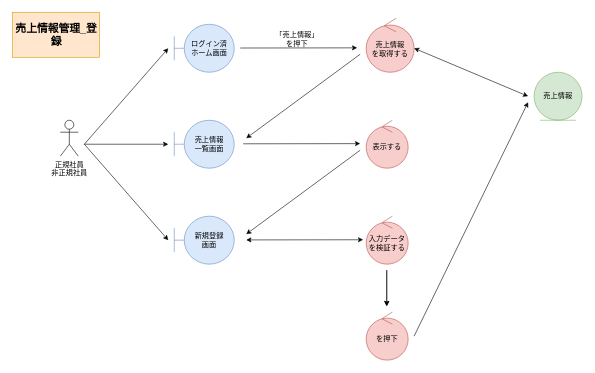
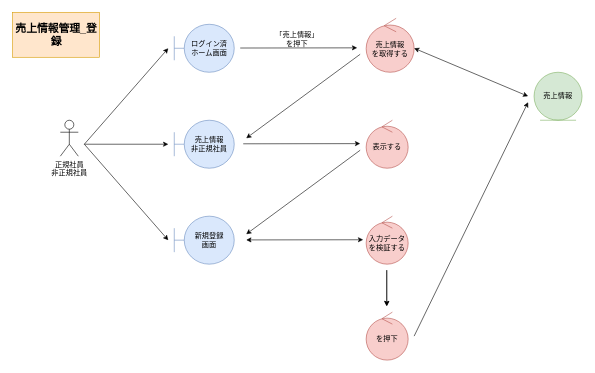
(209, 144) -> (209, 144)
